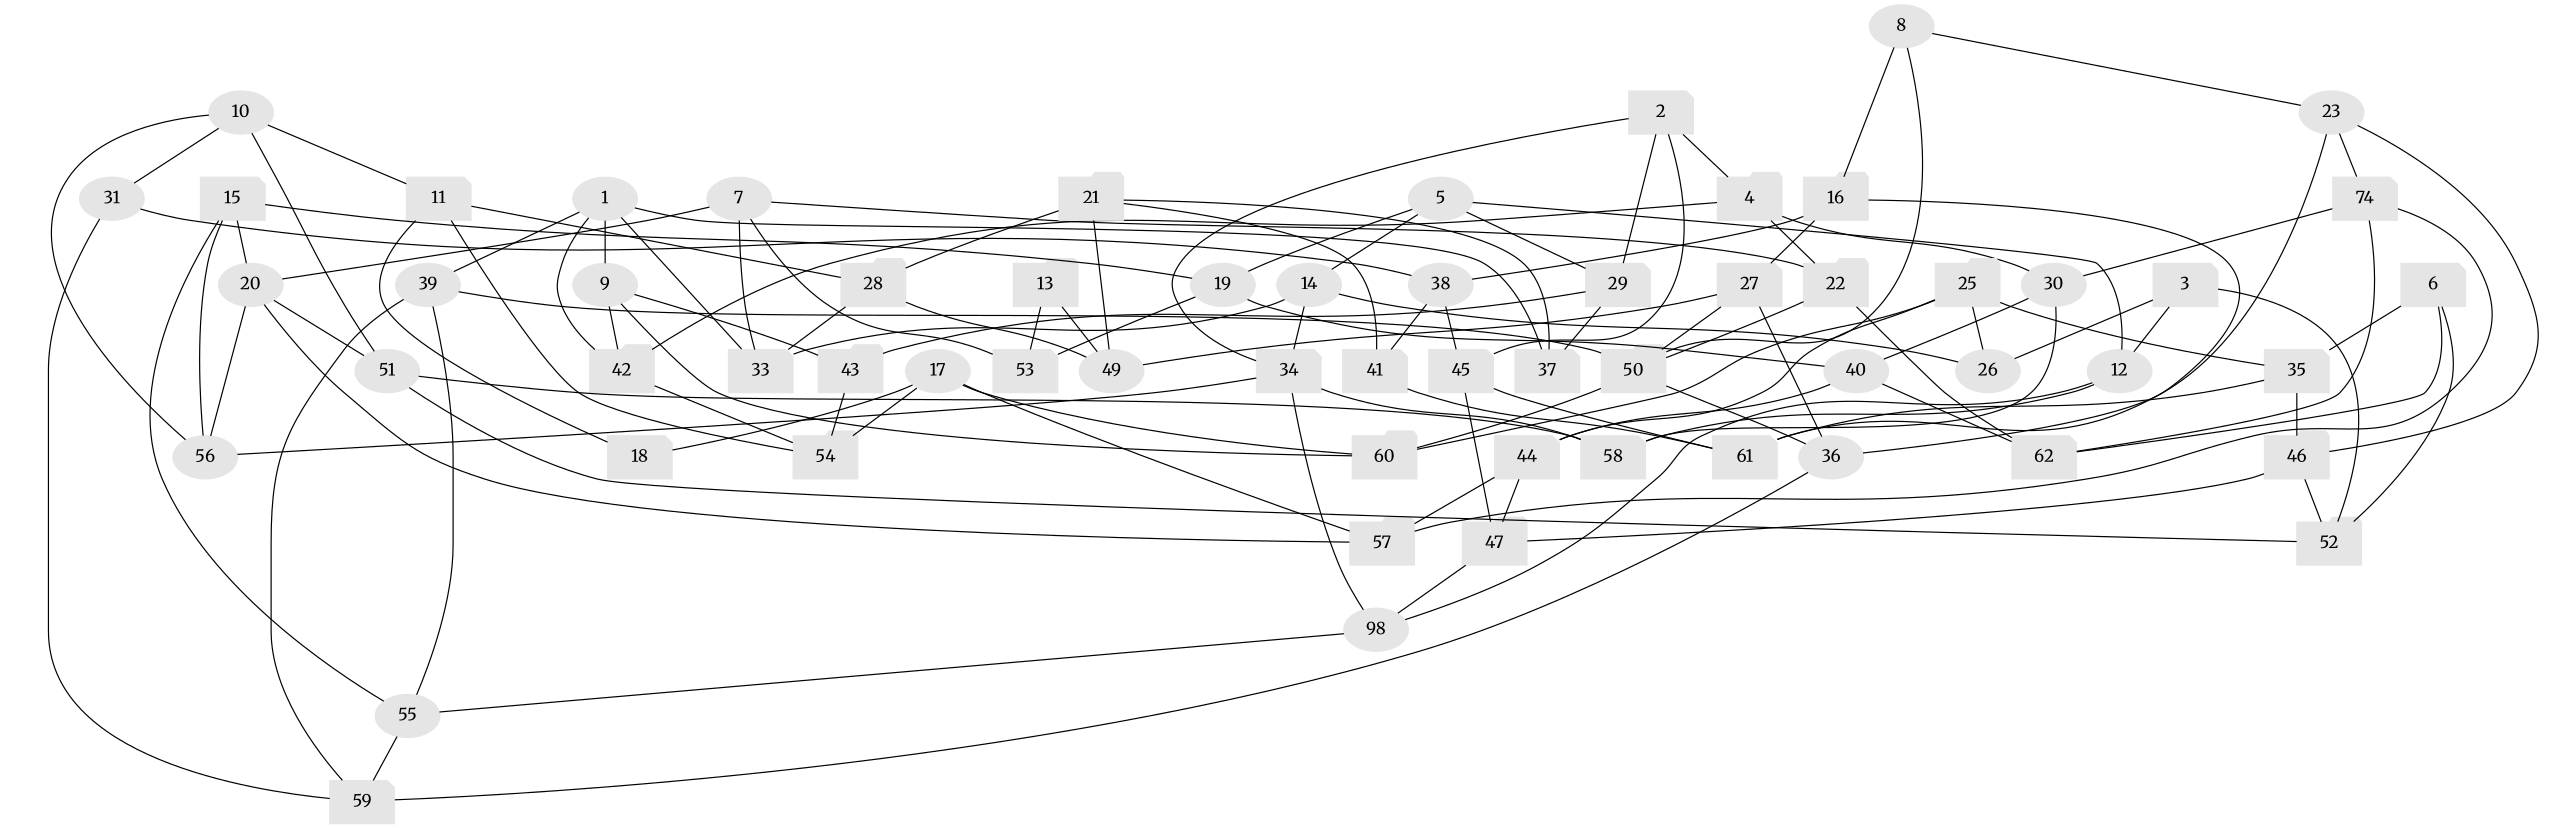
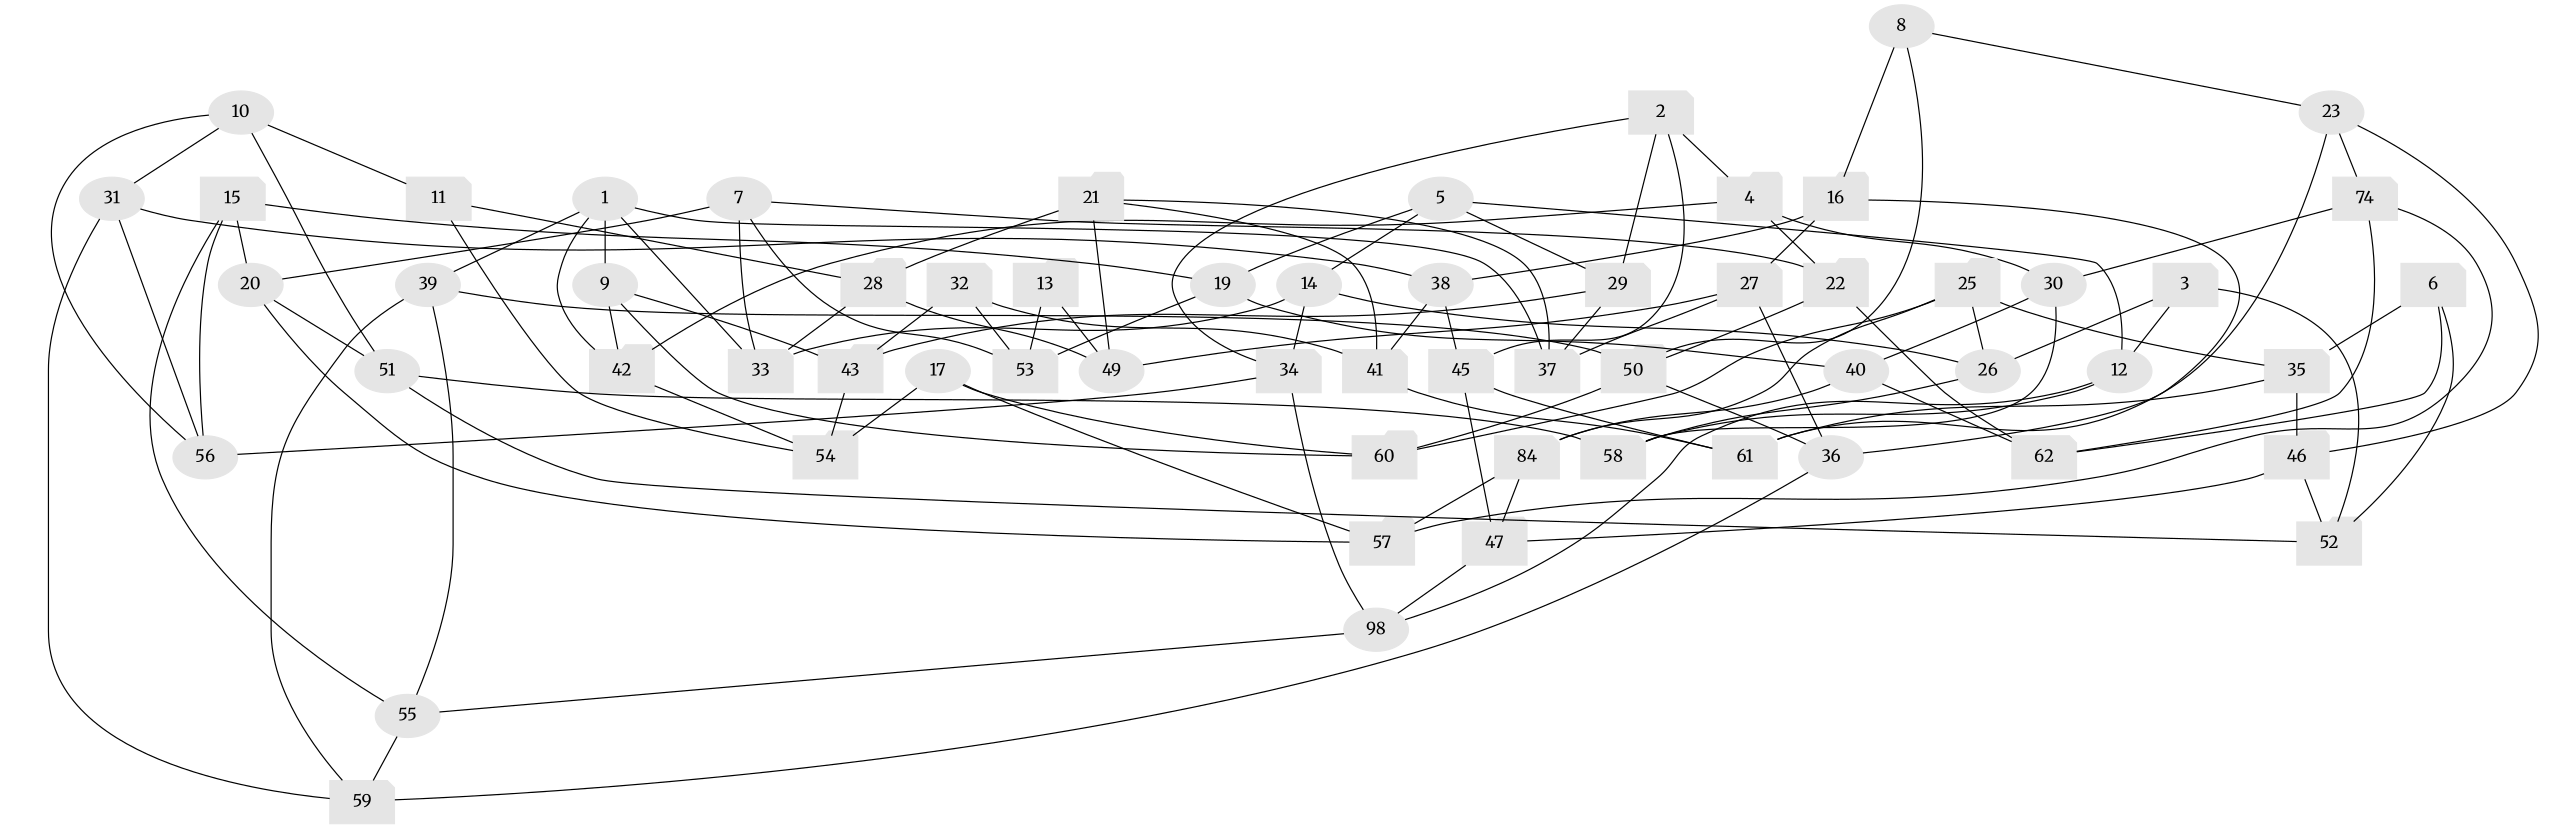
none -> (960, 285)
(1700, 322) -> (1666, 320)
(228, 371) -> (157, 323)
(1451, 414) -> (1801, 408)
(640, 457) -> none
(1527, 457) -> (1527, 457)
